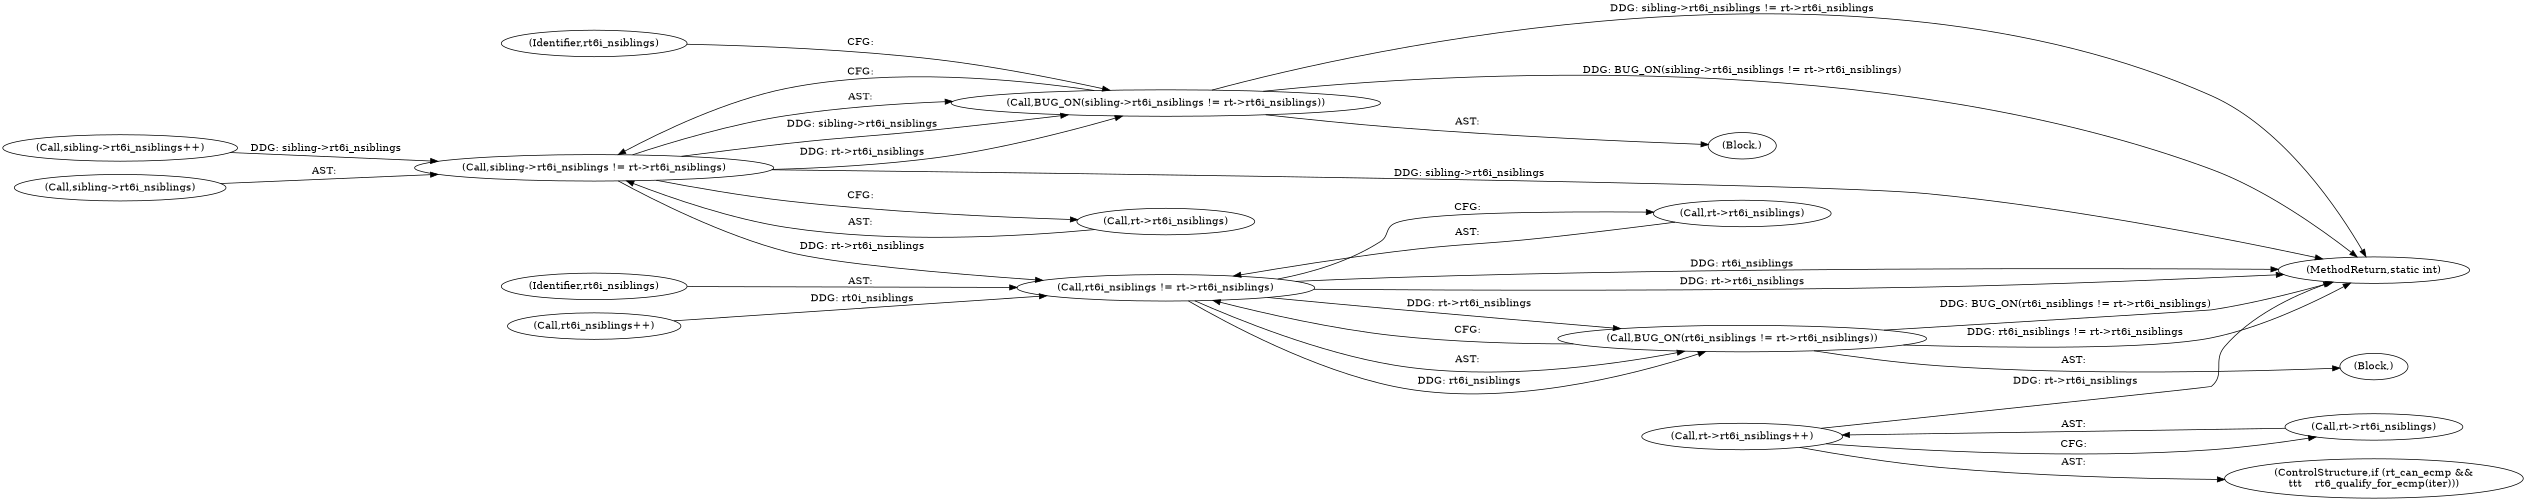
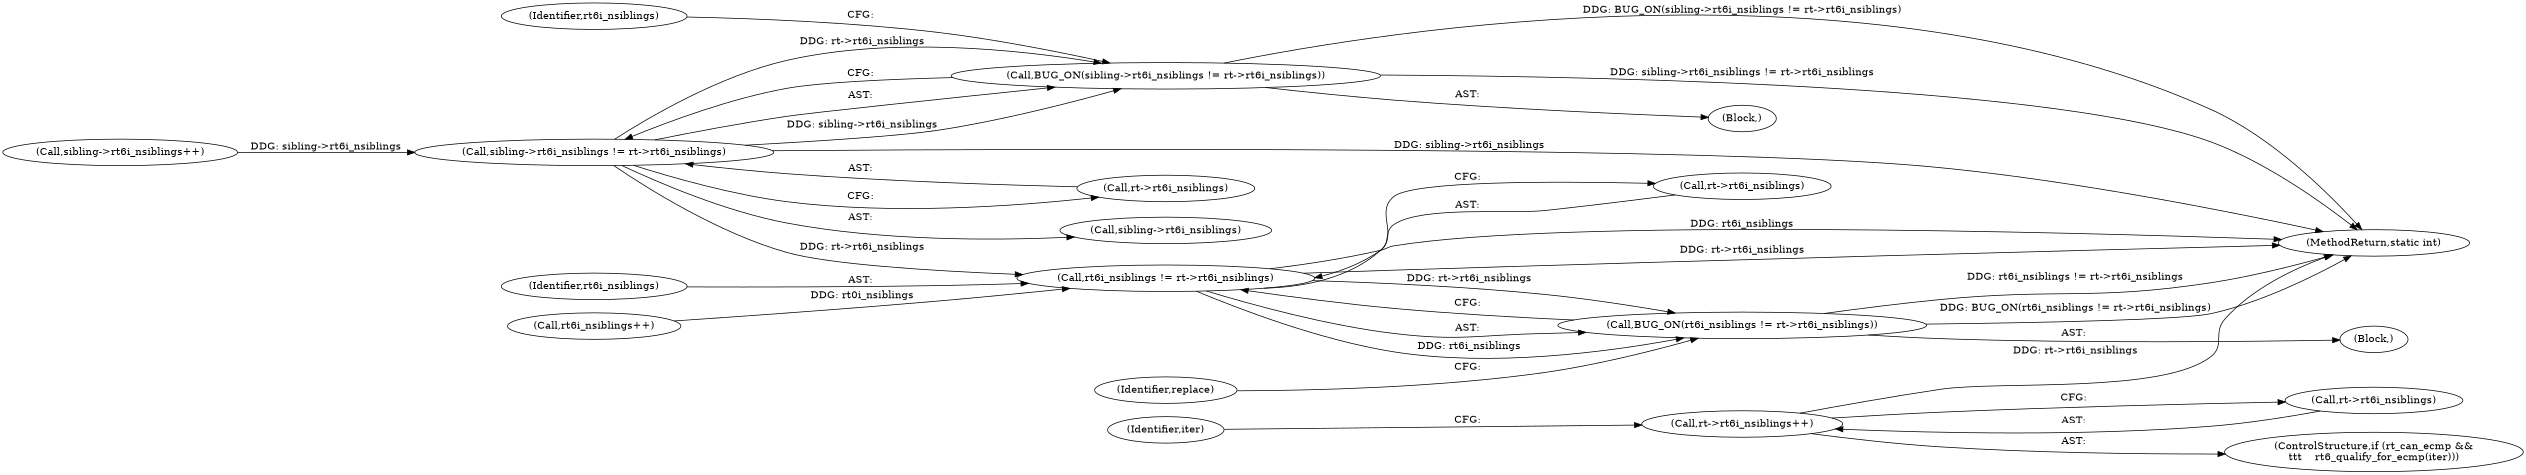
(326, 179) -> (839, 231)
none -> (1166, 390)
none -> (1166, 430)
